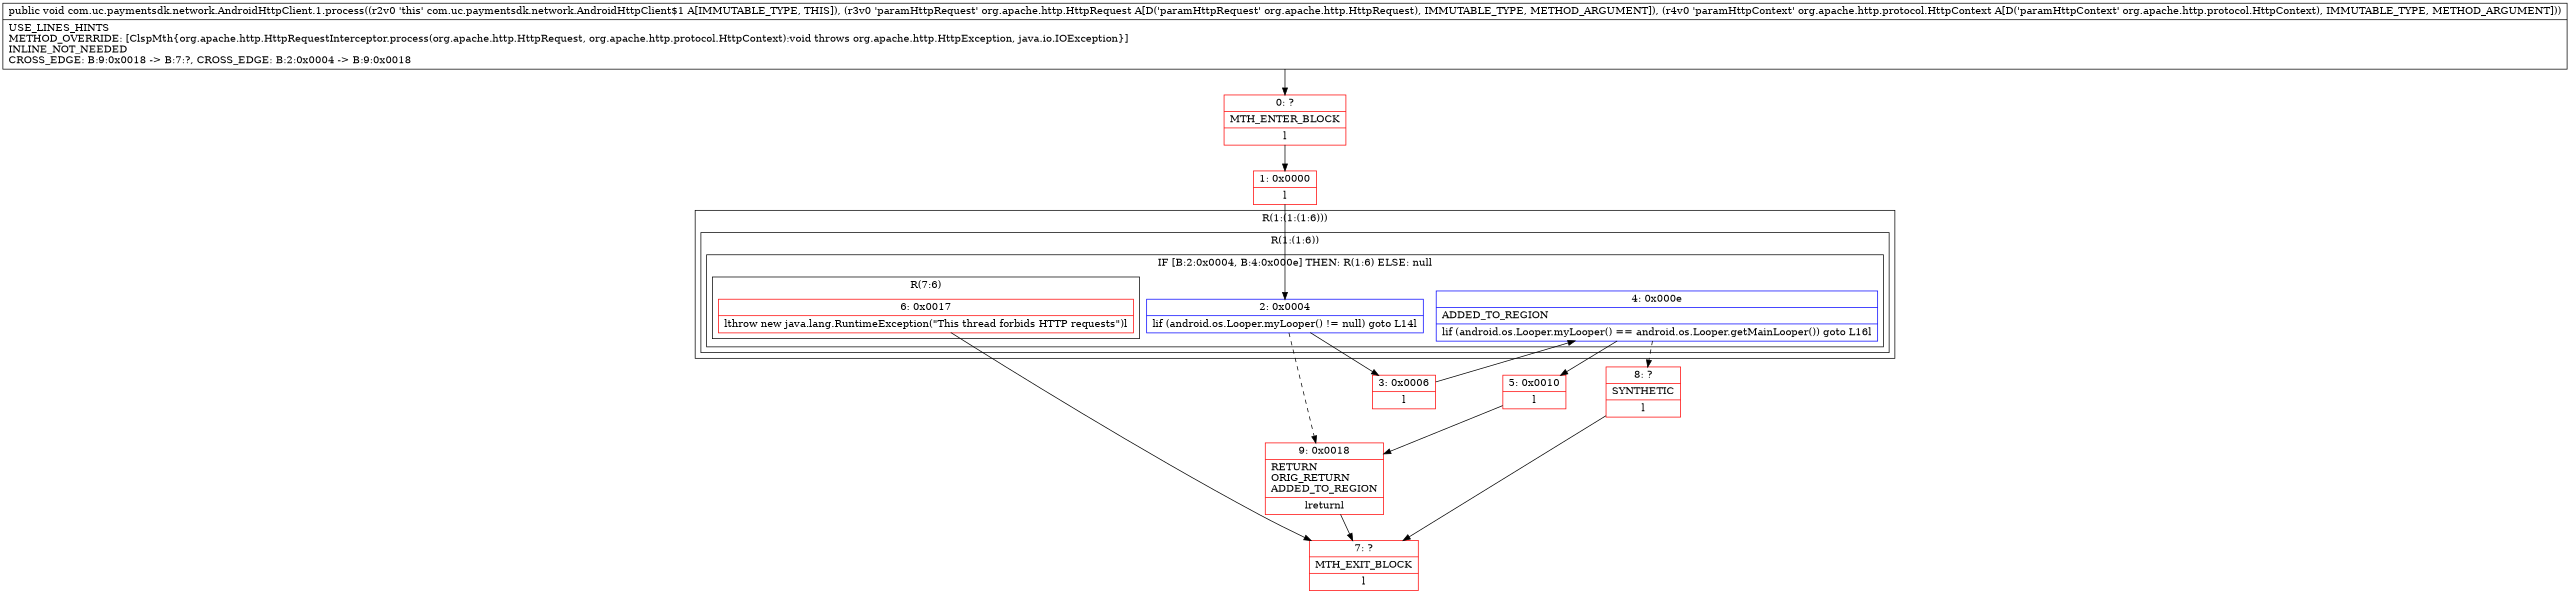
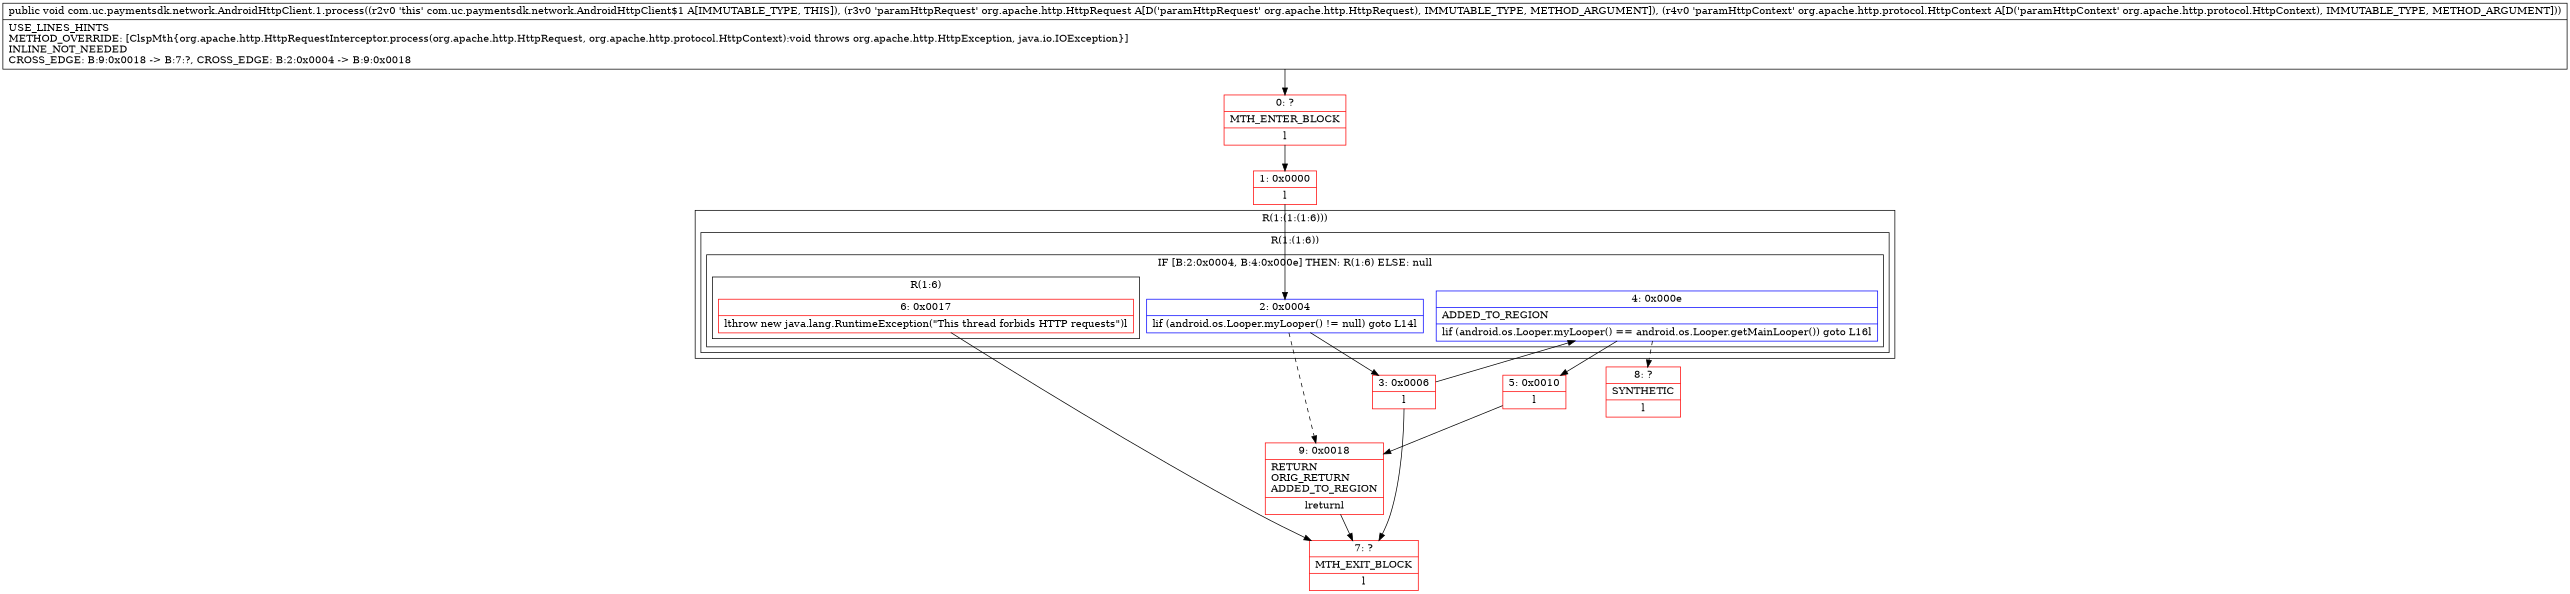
(926, 285) -> (926, 285)
(1508, 476) -> (1399, 473)
